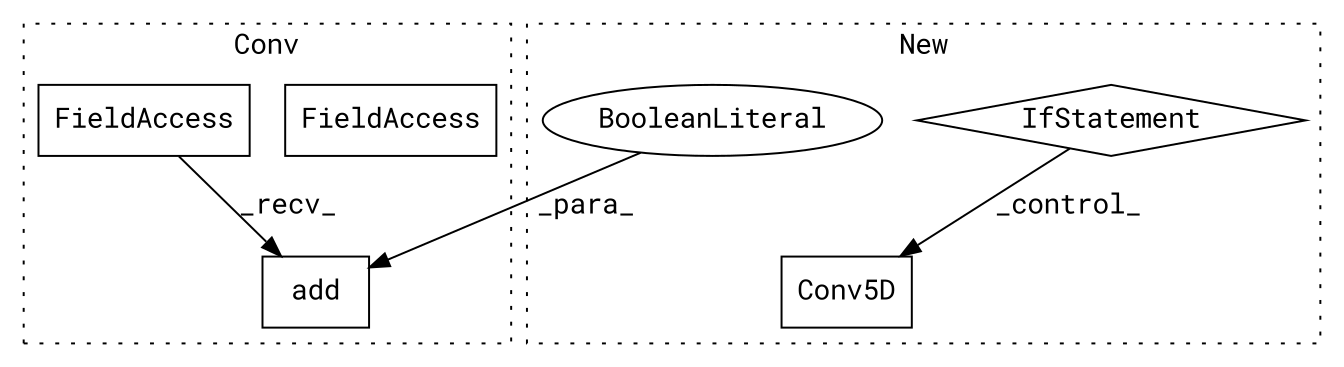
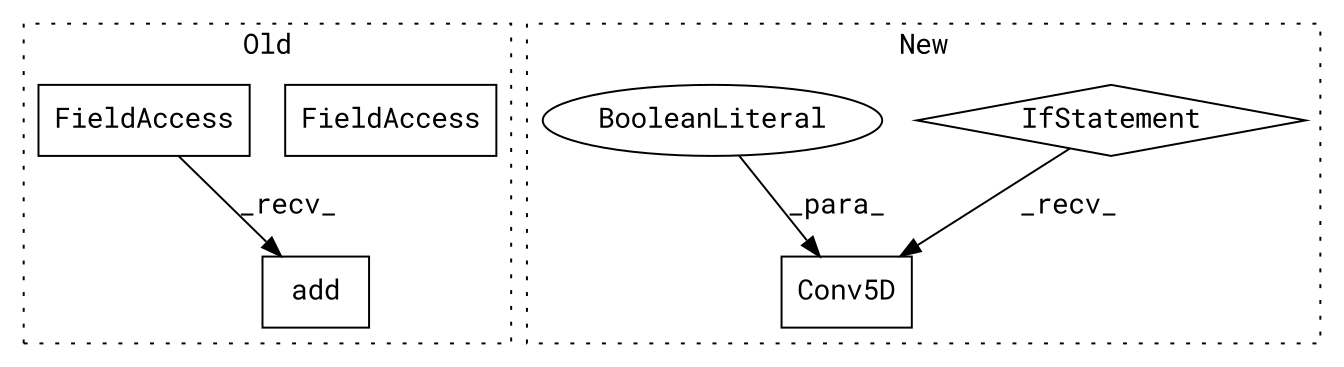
(267, 46) -> (267, 46)
(1069, 206) -> (1069, 206)
(495, 214) -> (773, 198)
